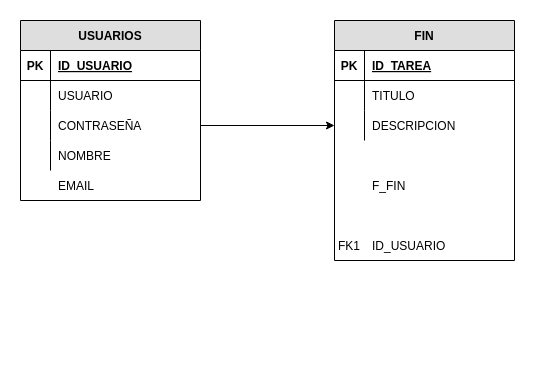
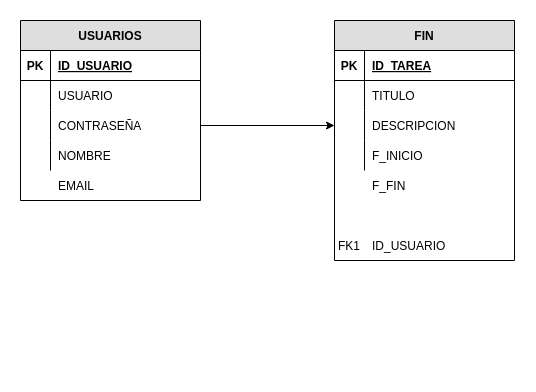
none -> (440, 156)
